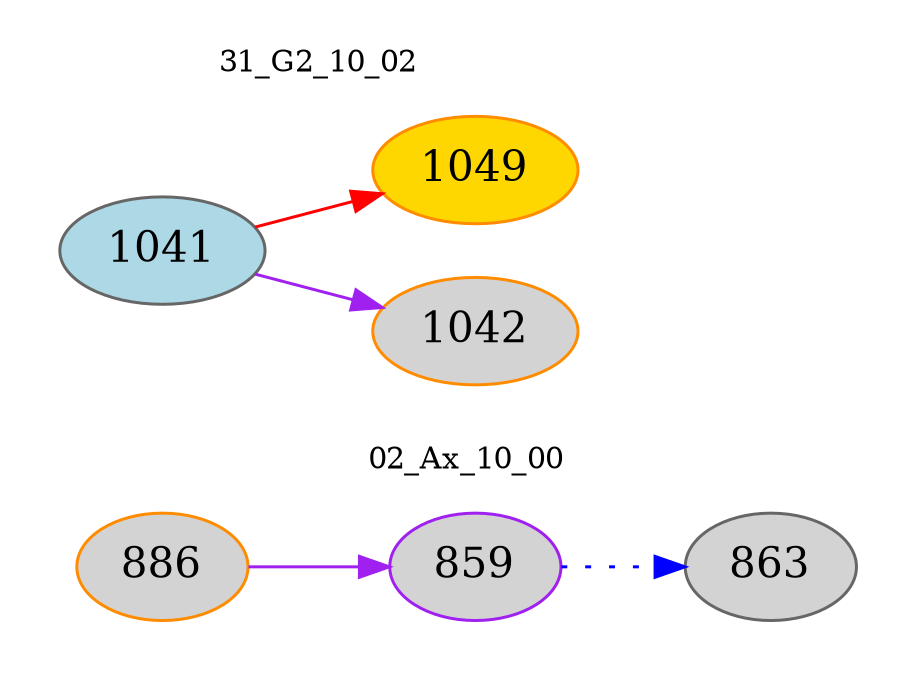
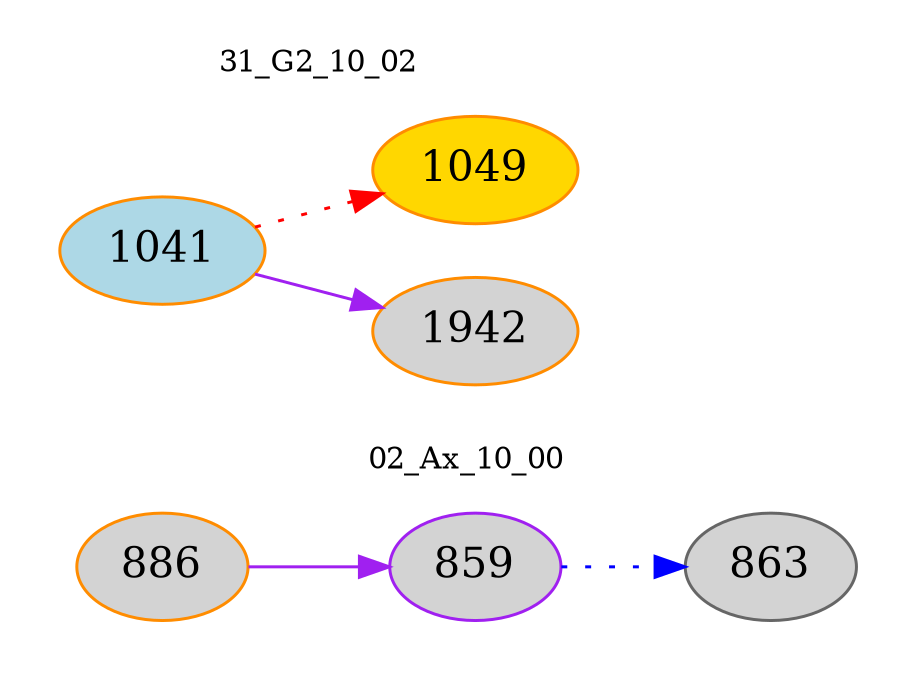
(304, 214) -> (304, 214)
(162, 251) -> (162, 251)
(475, 331) -> (475, 331)
